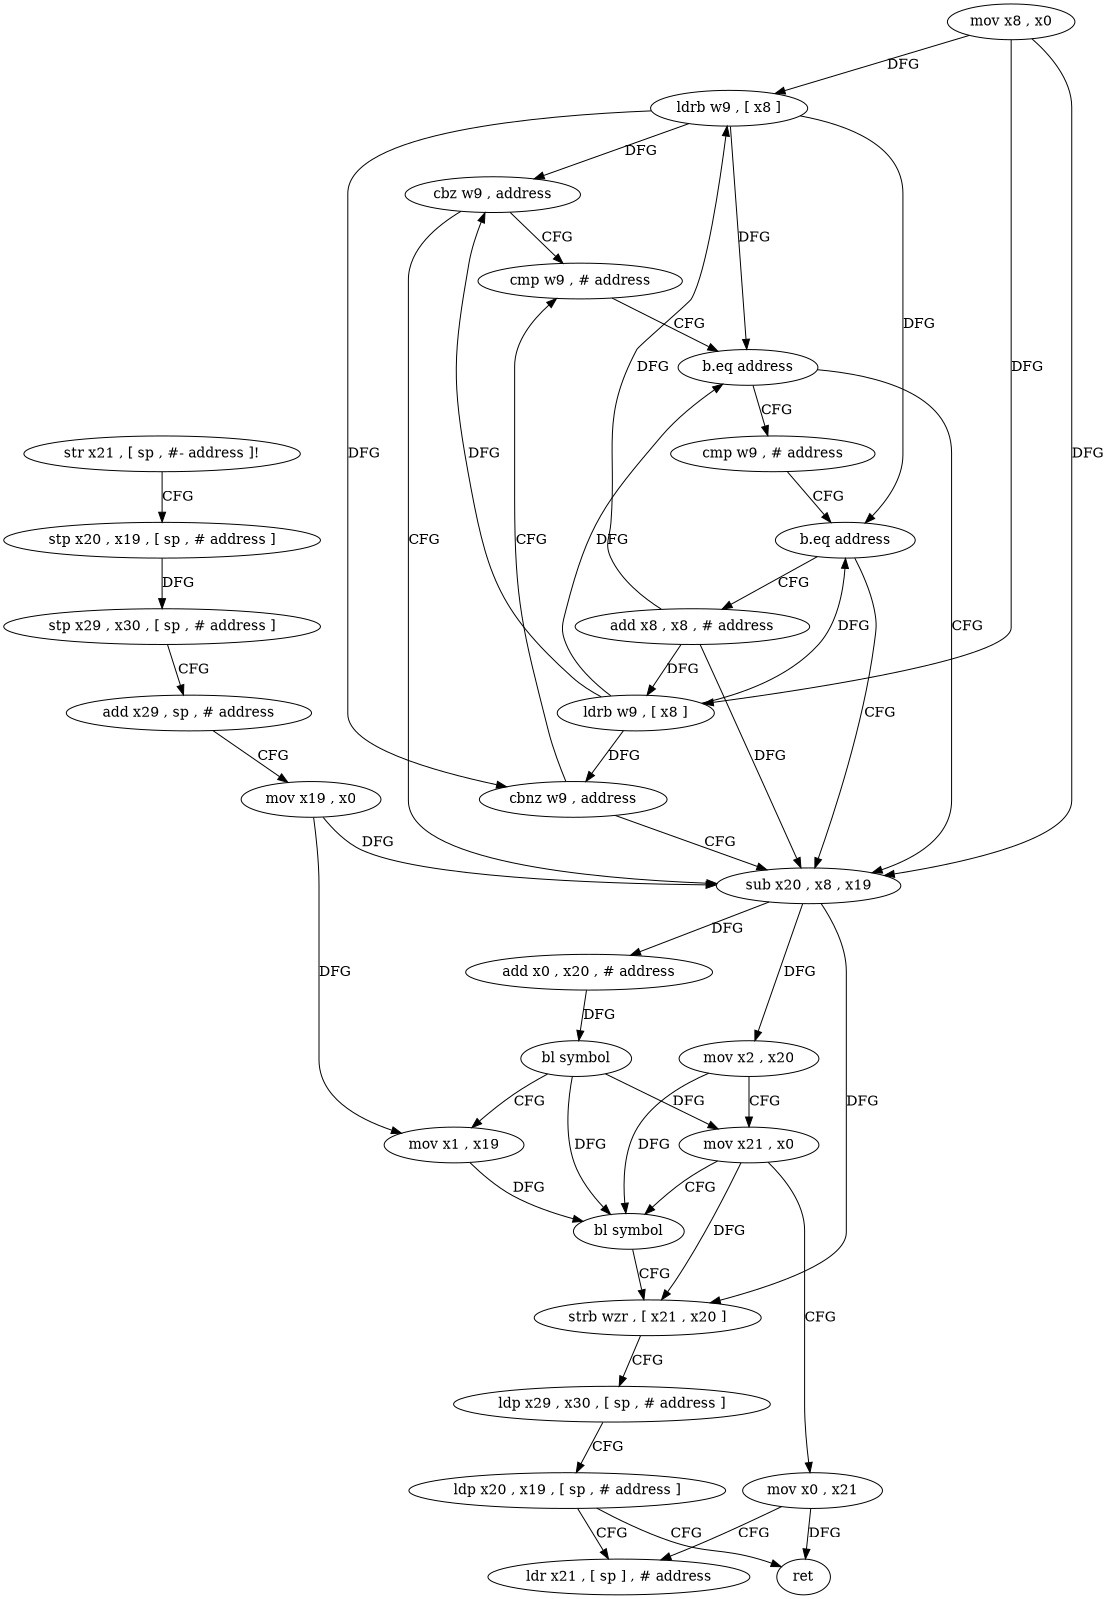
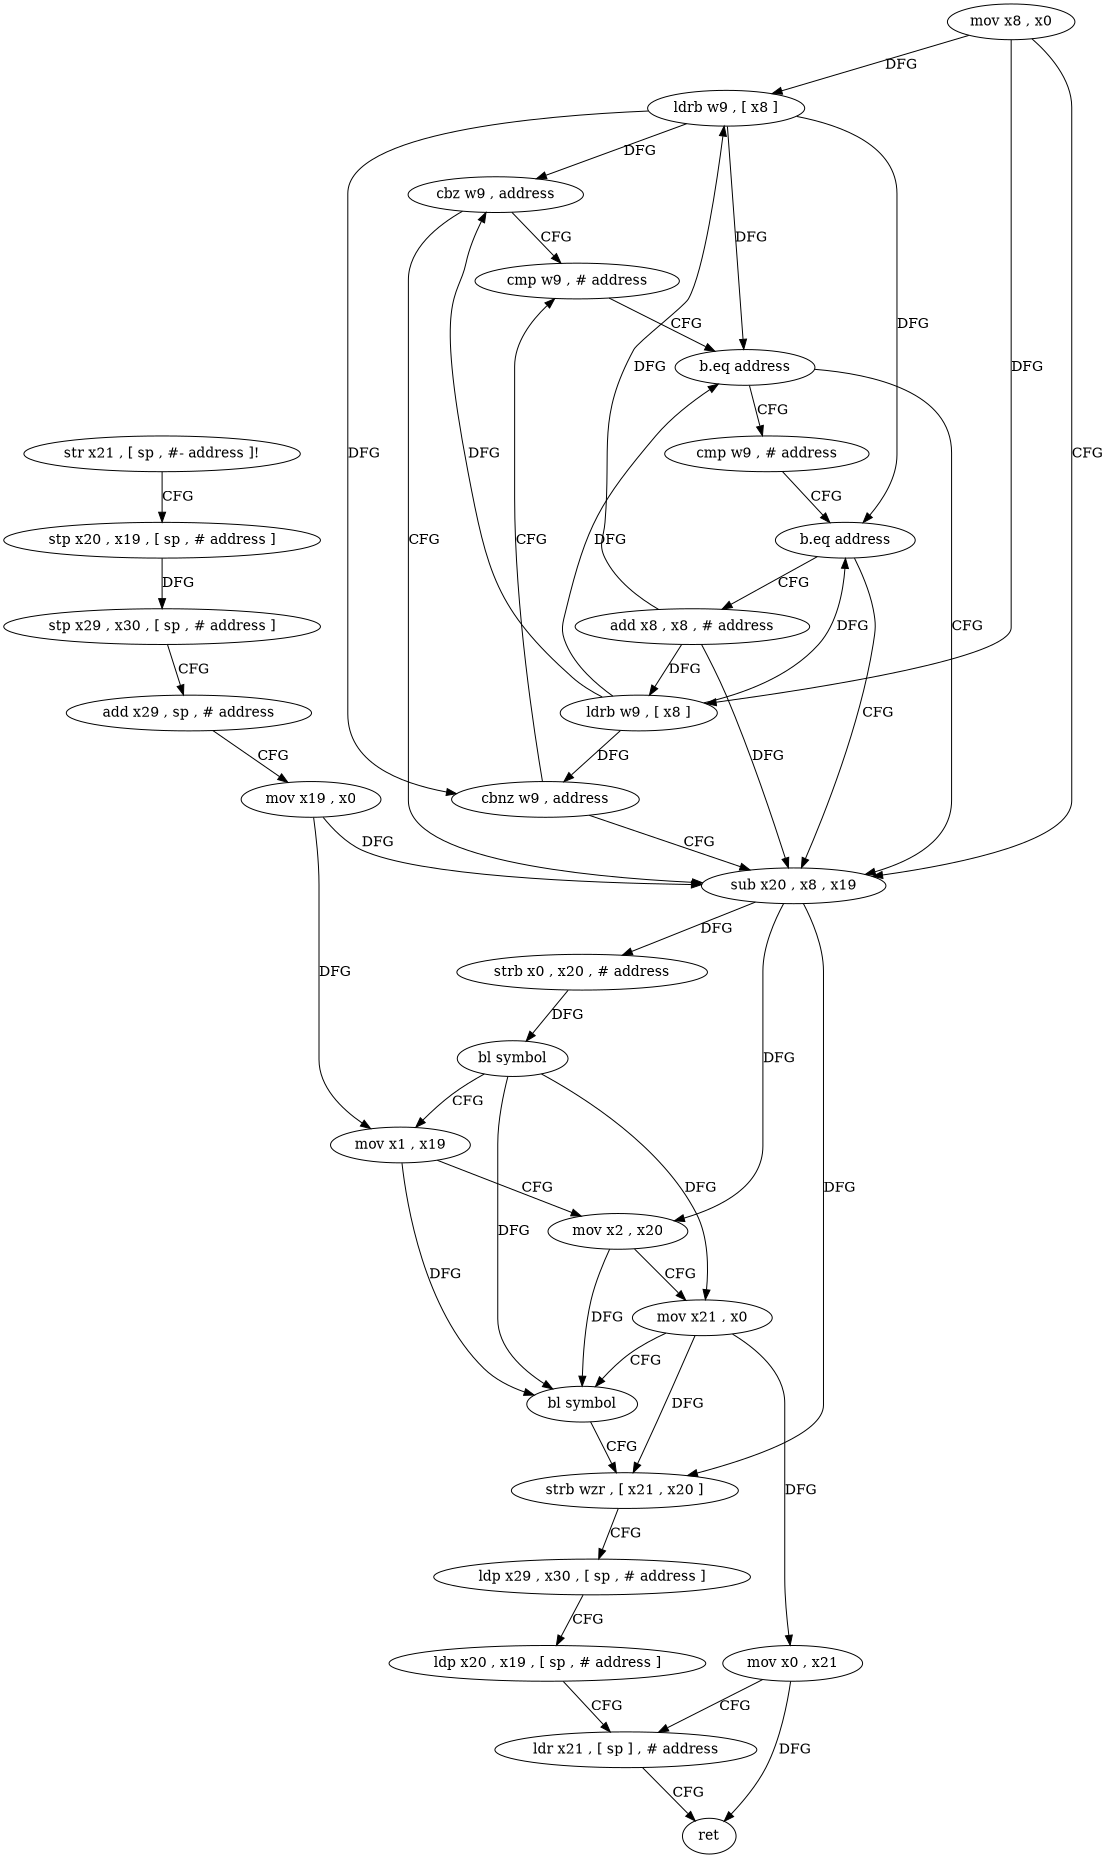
(1088, 454) -> (1088, 454)
(589, 972) -> (582, 972)
none -> (505, 1186)
(821, 1318) -> (801, 1491)
(681, 1544) -> (665, 1791)
